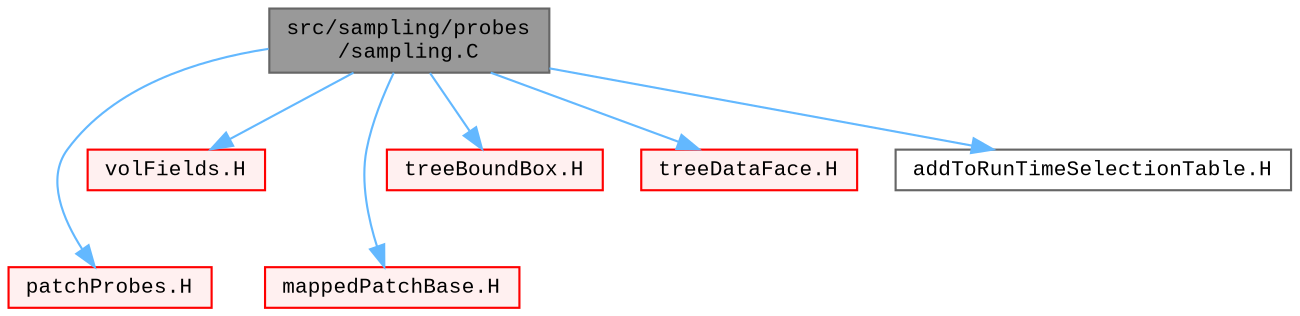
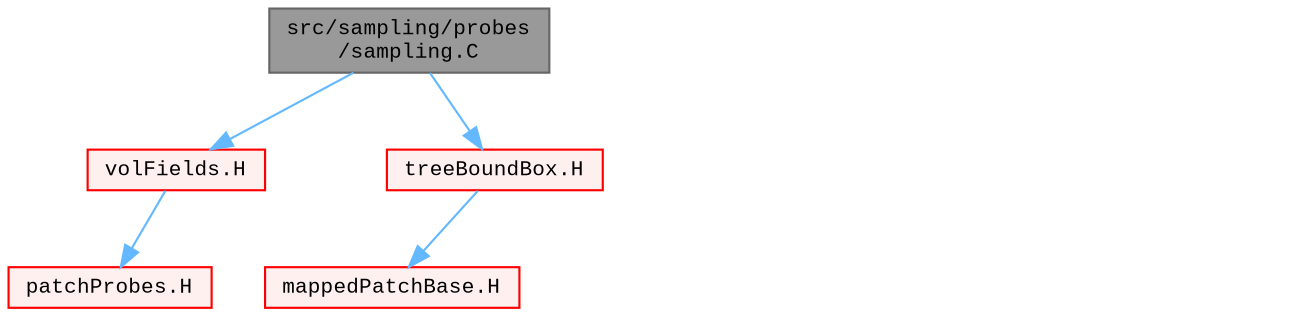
(112, 107) -> (149, 219)
(365, 158) -> (451, 221)
(749, 170) -> none
(1093, 170) -> none
